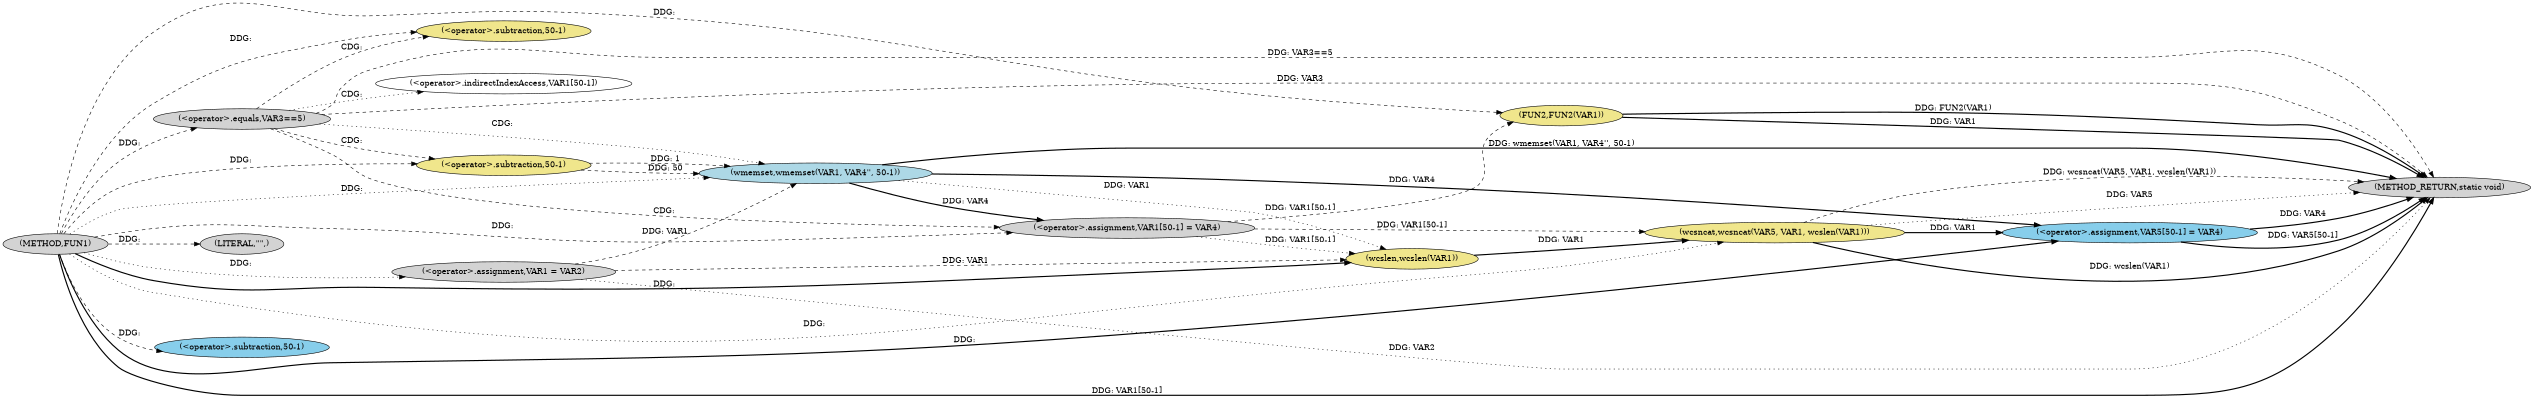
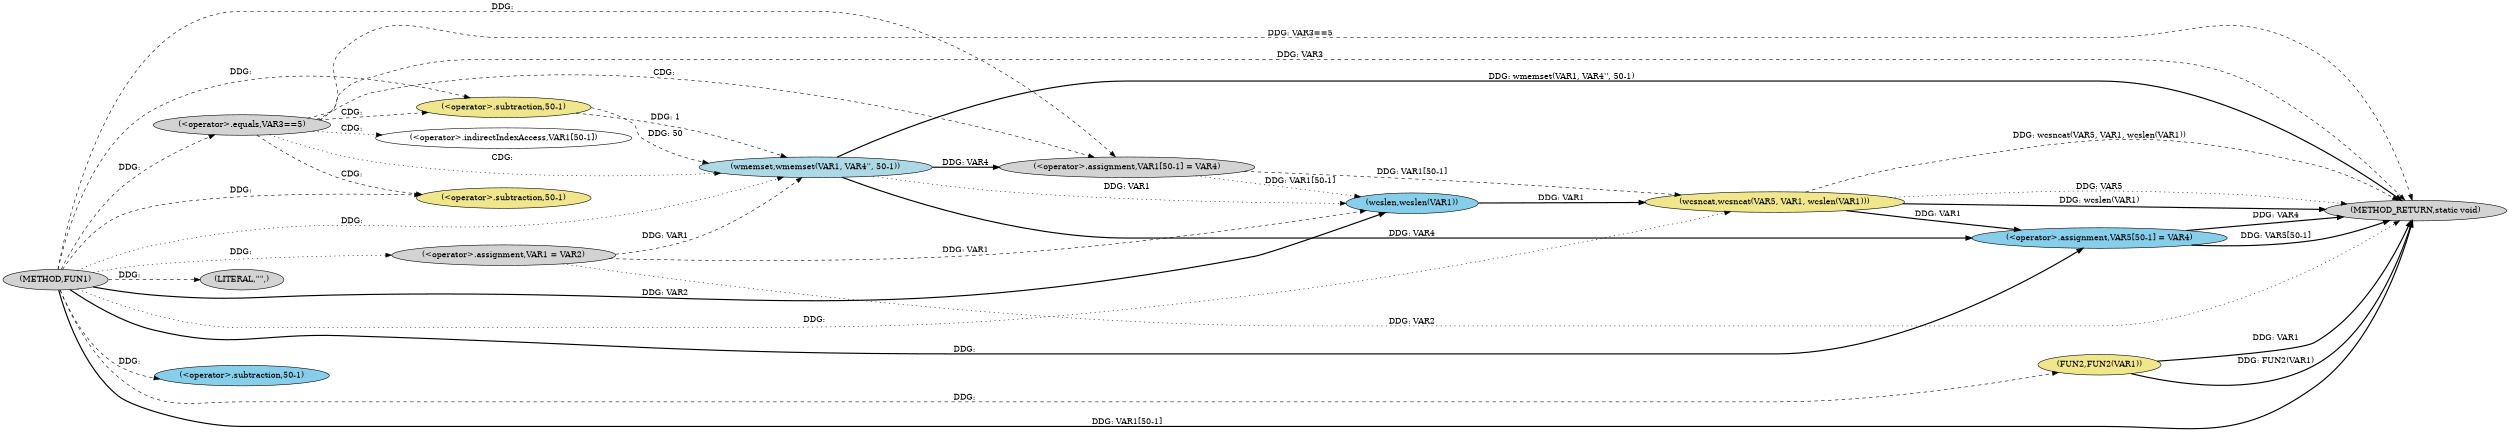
(1391, 206) -> none
(1412, 259) -> (1412, 203)
(665, 284) -> (665, 293)
